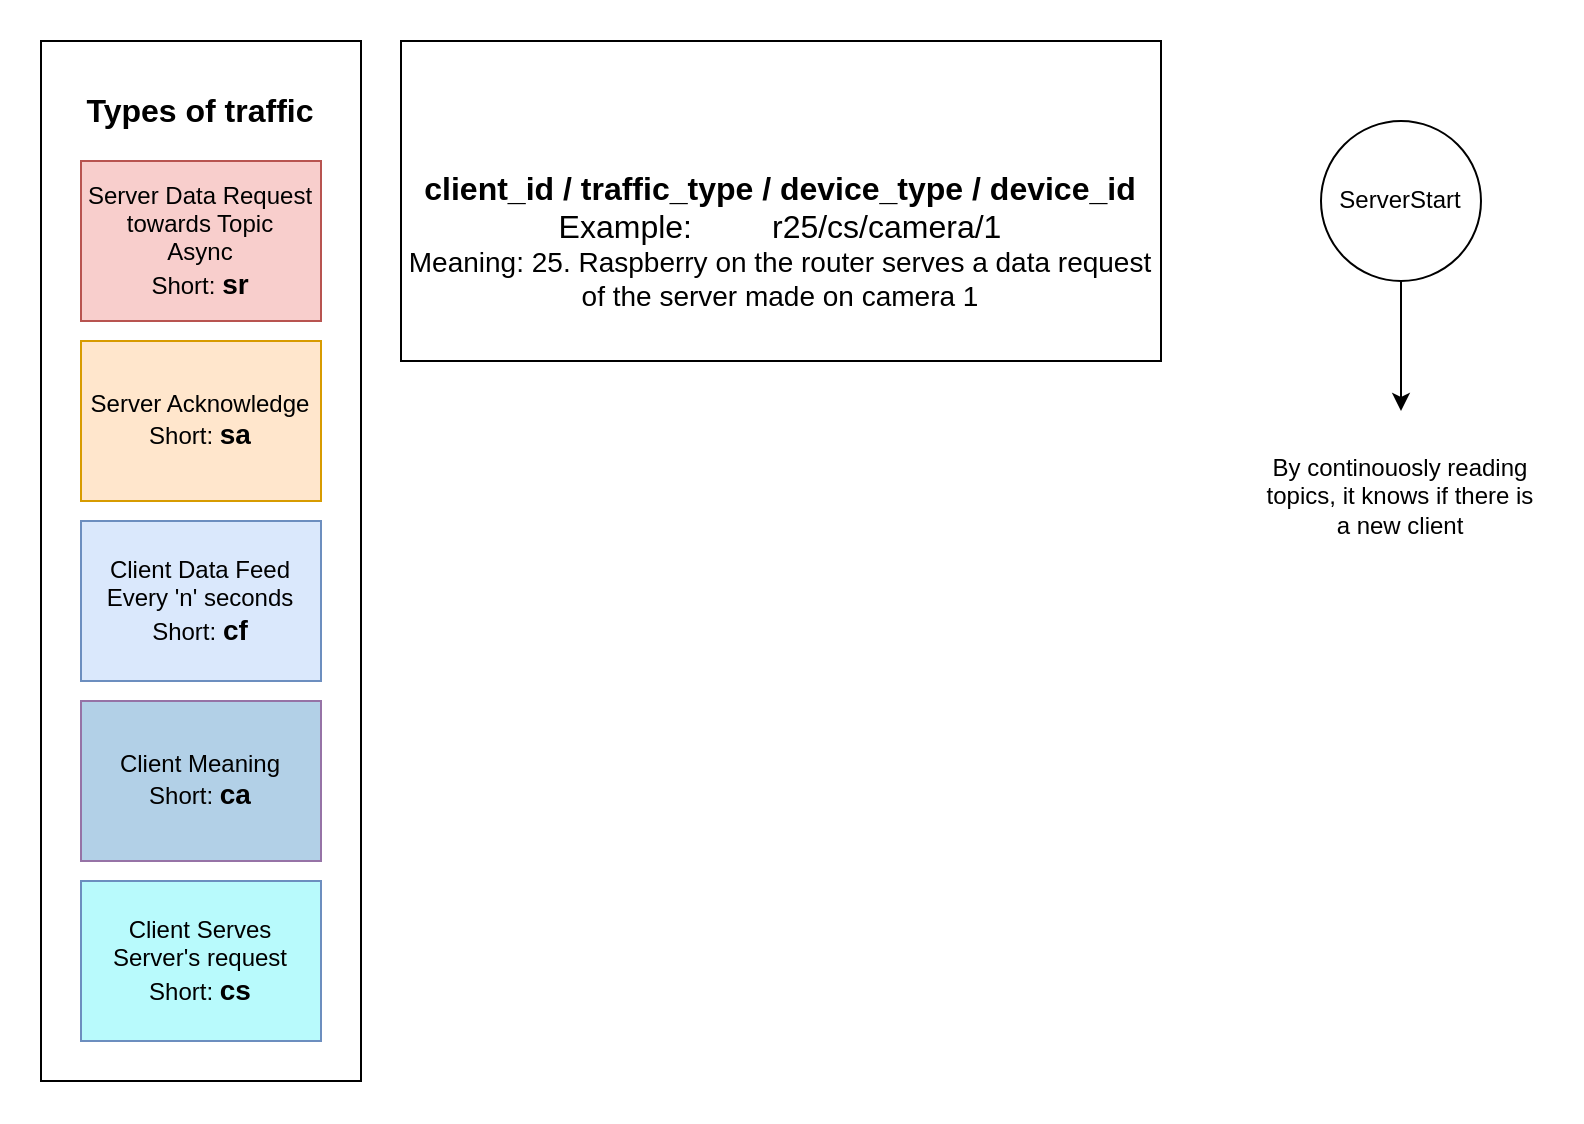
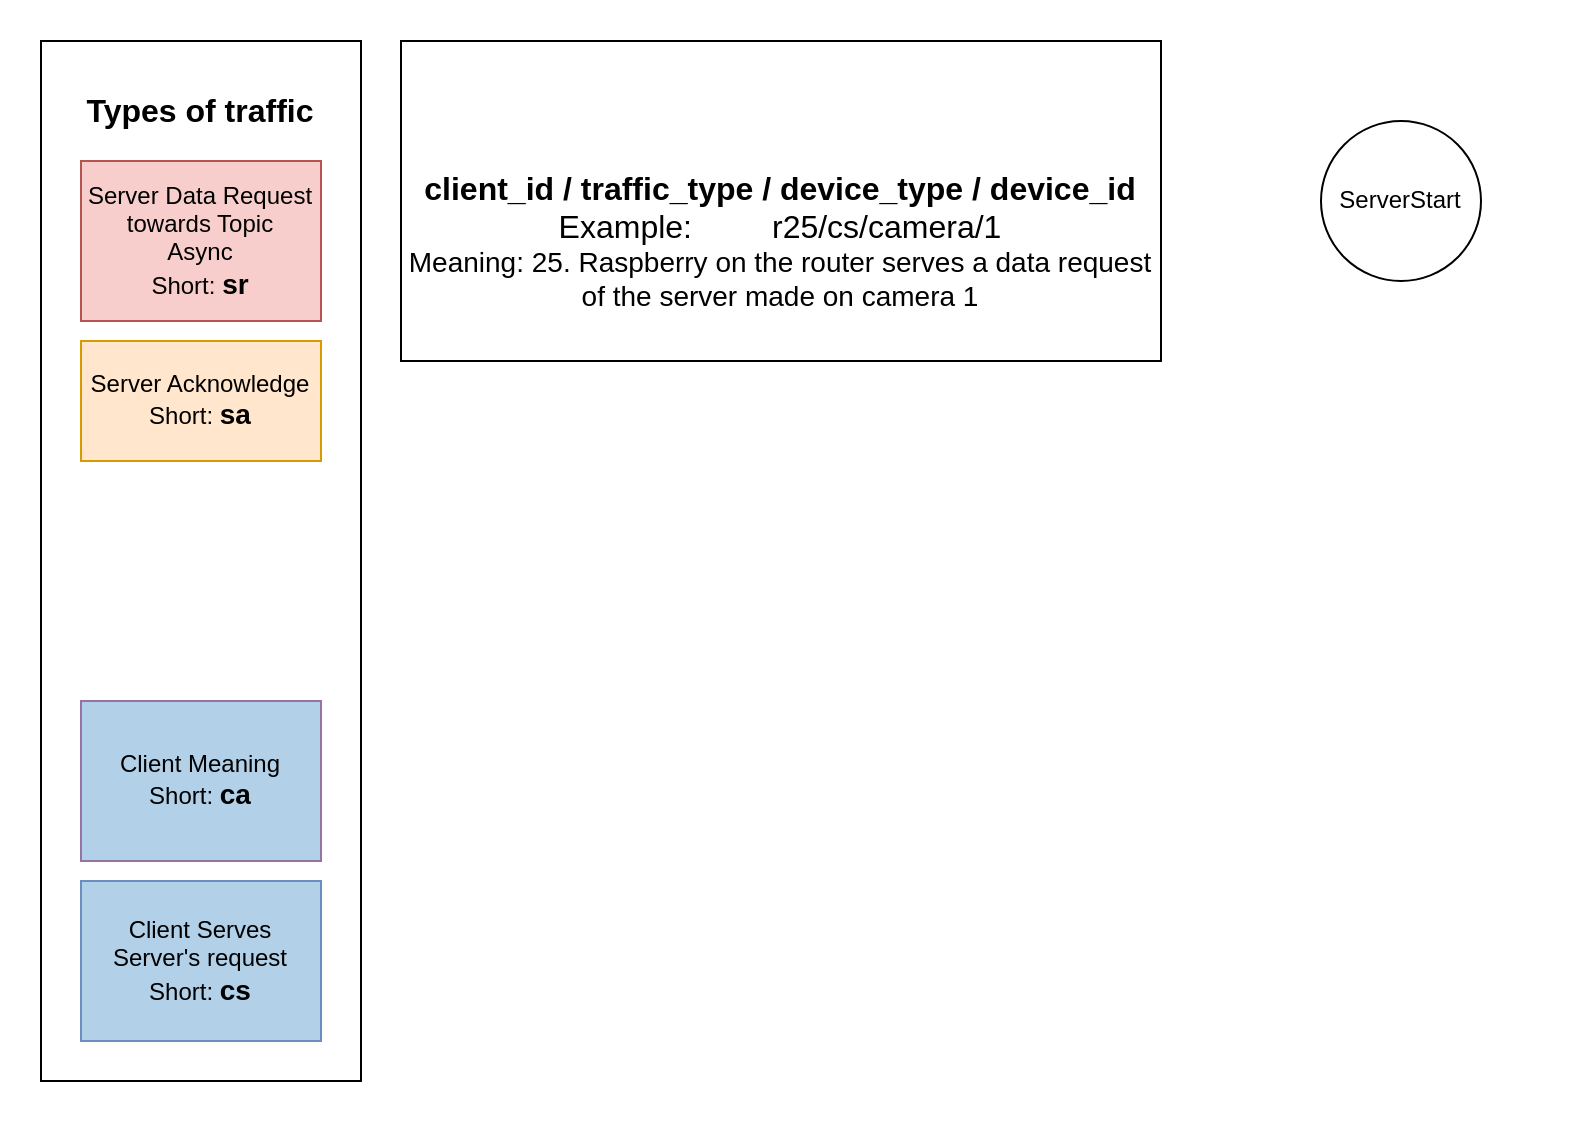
(1401, 339) -> none
(201, 421) -> (201, 401)
(1401, 496) -> none
(201, 601) -> none
(201, 961) -> (201, 961)
